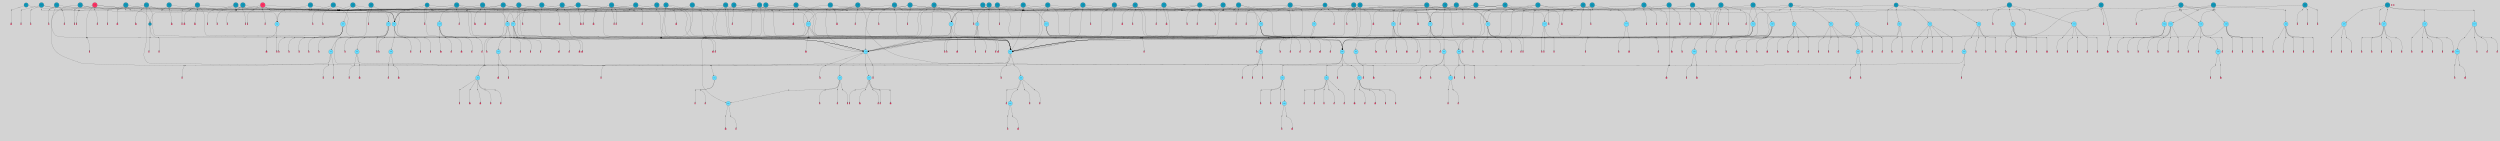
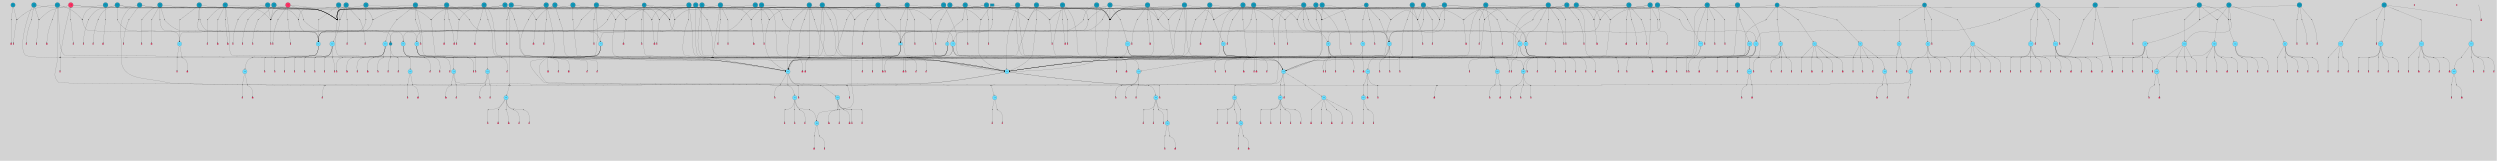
(989, 5) -> (992, 5)
(1669, 5) -> none
(951, 24) -> (901, 44)
